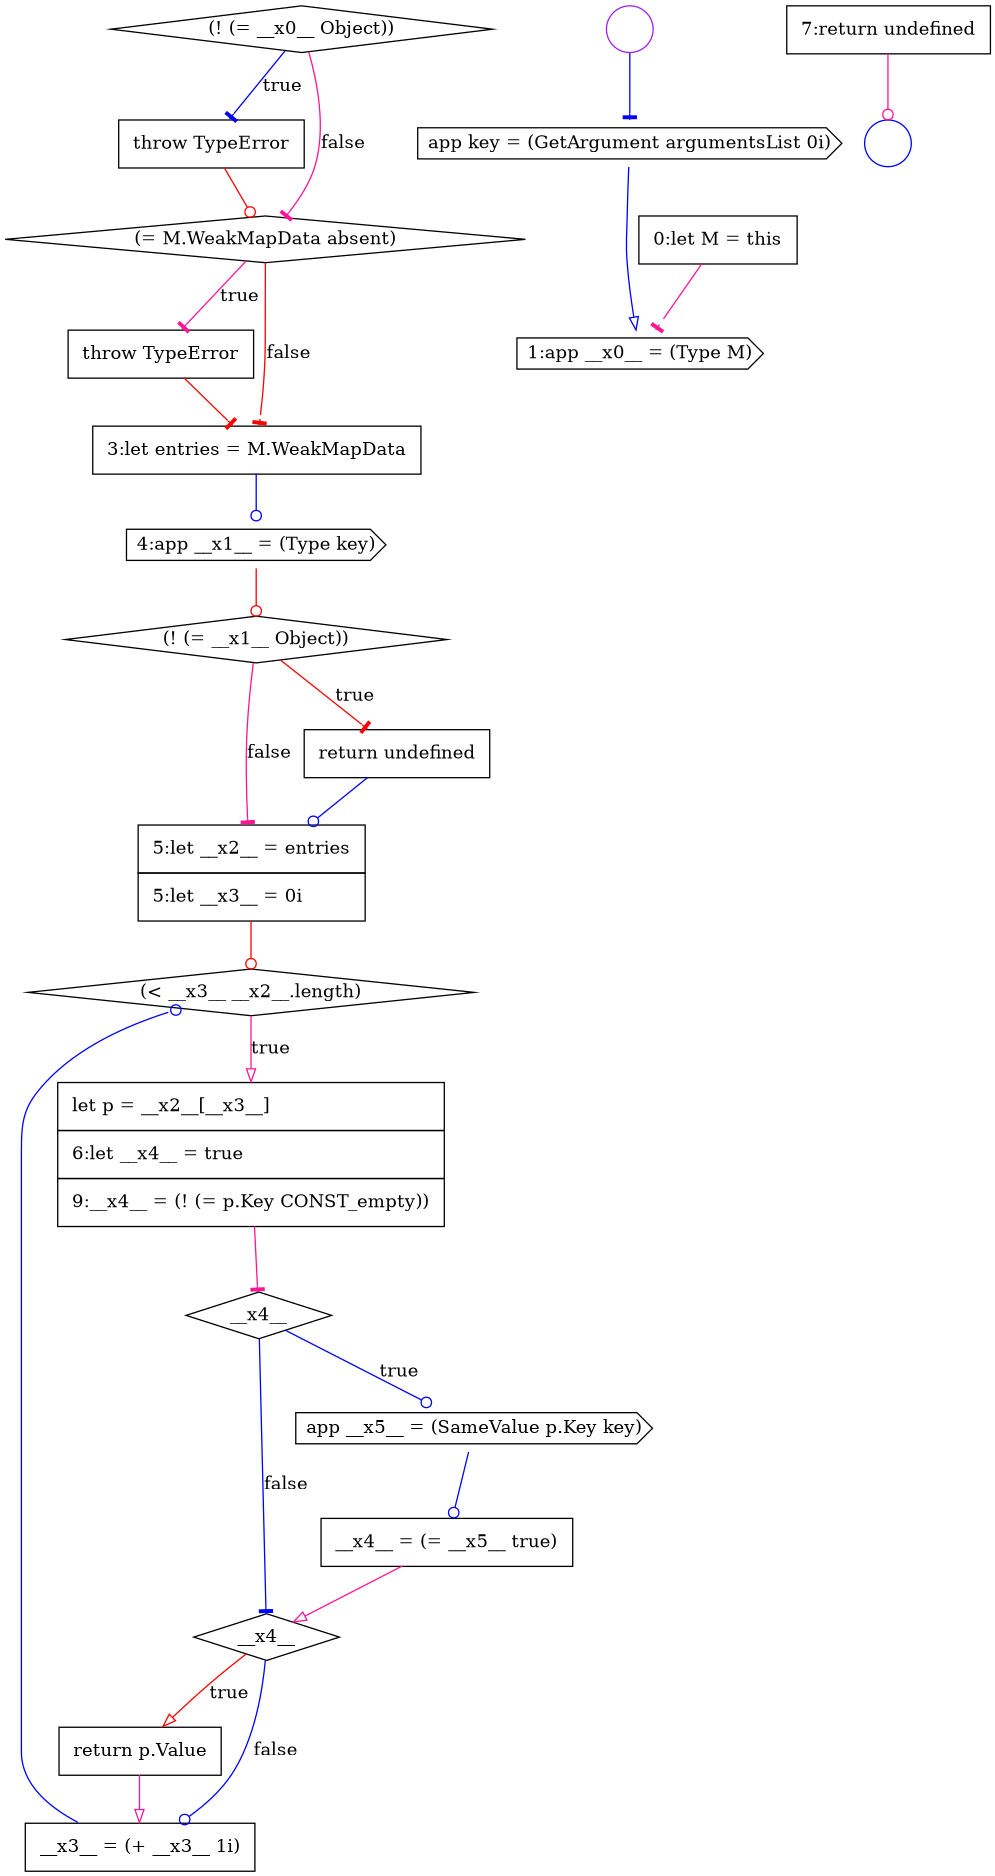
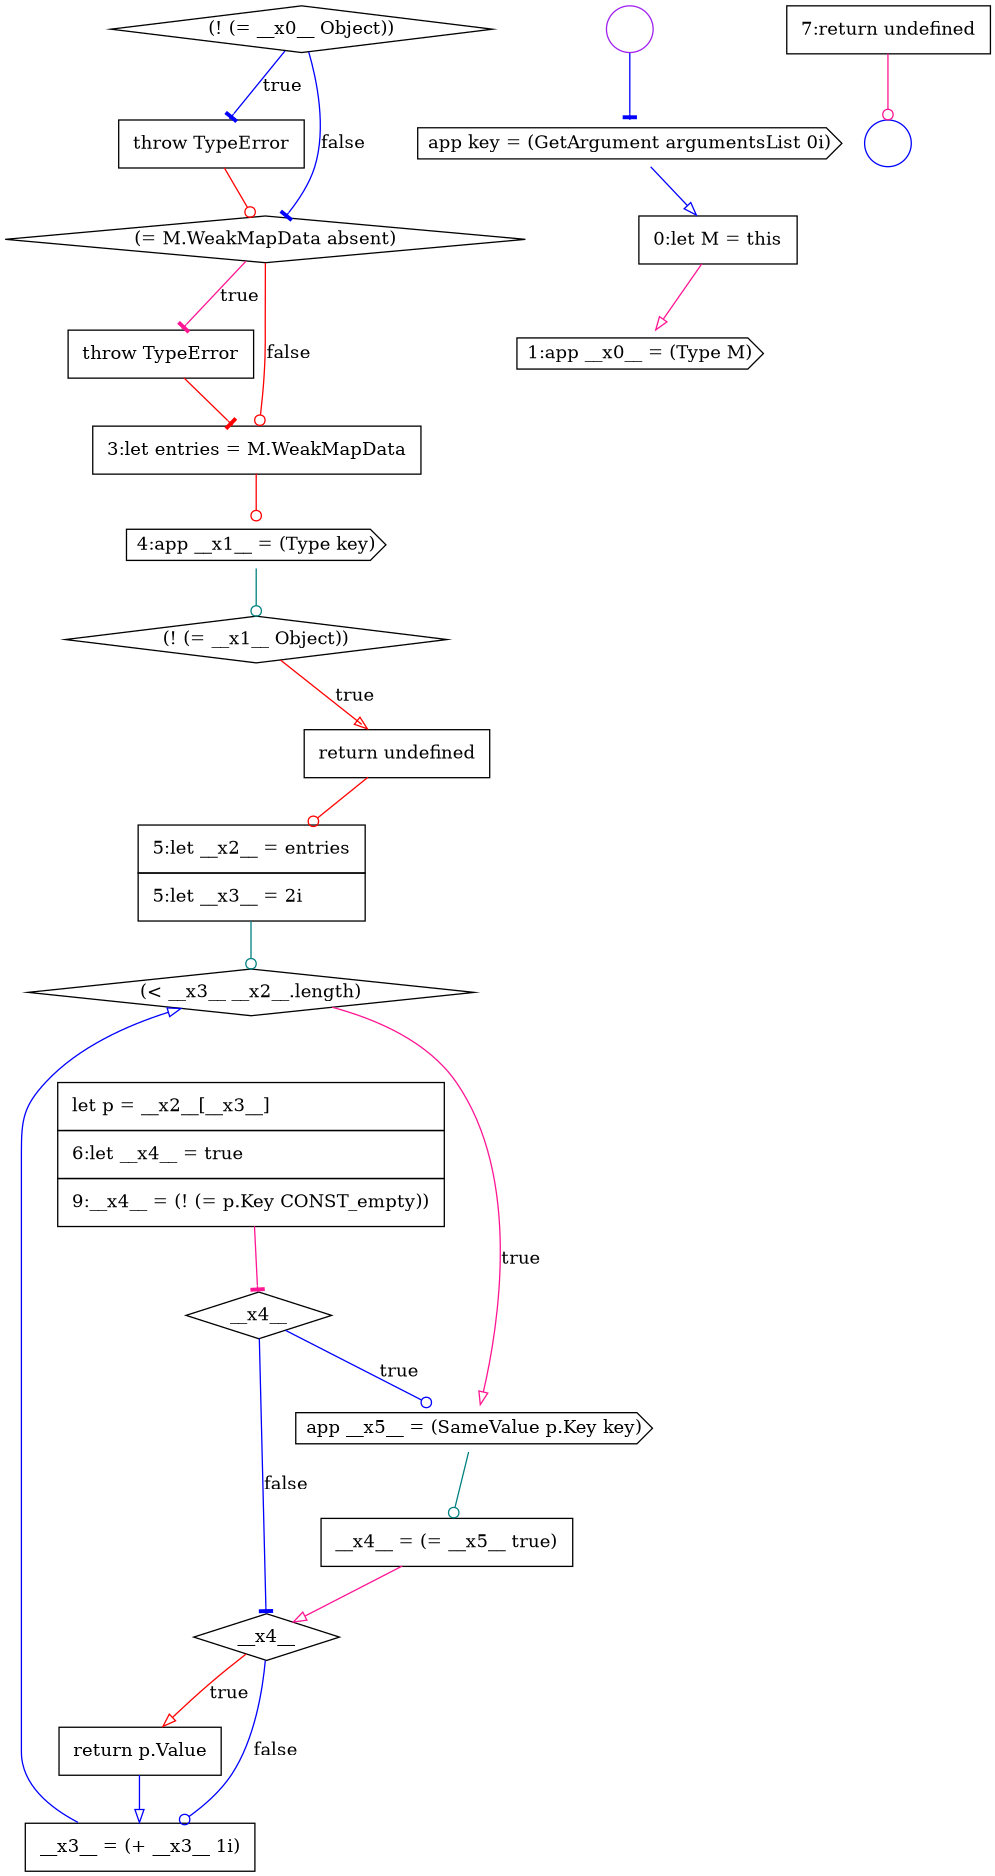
(320, 135) -> (320, 135)
(626, 242) -> (669, 186)
(683, 291) -> (683, 291)
(265, 339) -> (265, 339)
(256, 492) -> (256, 492)
(256, 587) -> (256, 587)
(321, 692) -> (321, 692)
(247, 740) -> none
(343, 798) -> (343, 798)
(228, 896) -> (228, 896)
(251, 940) -> (251, 940)
(251, 1042) -> (490, 1161)
(21, 1390) -> (21, 1390)
(462, 1480) -> (462, 1480)
(139, 1792) -> (139, 1792)
